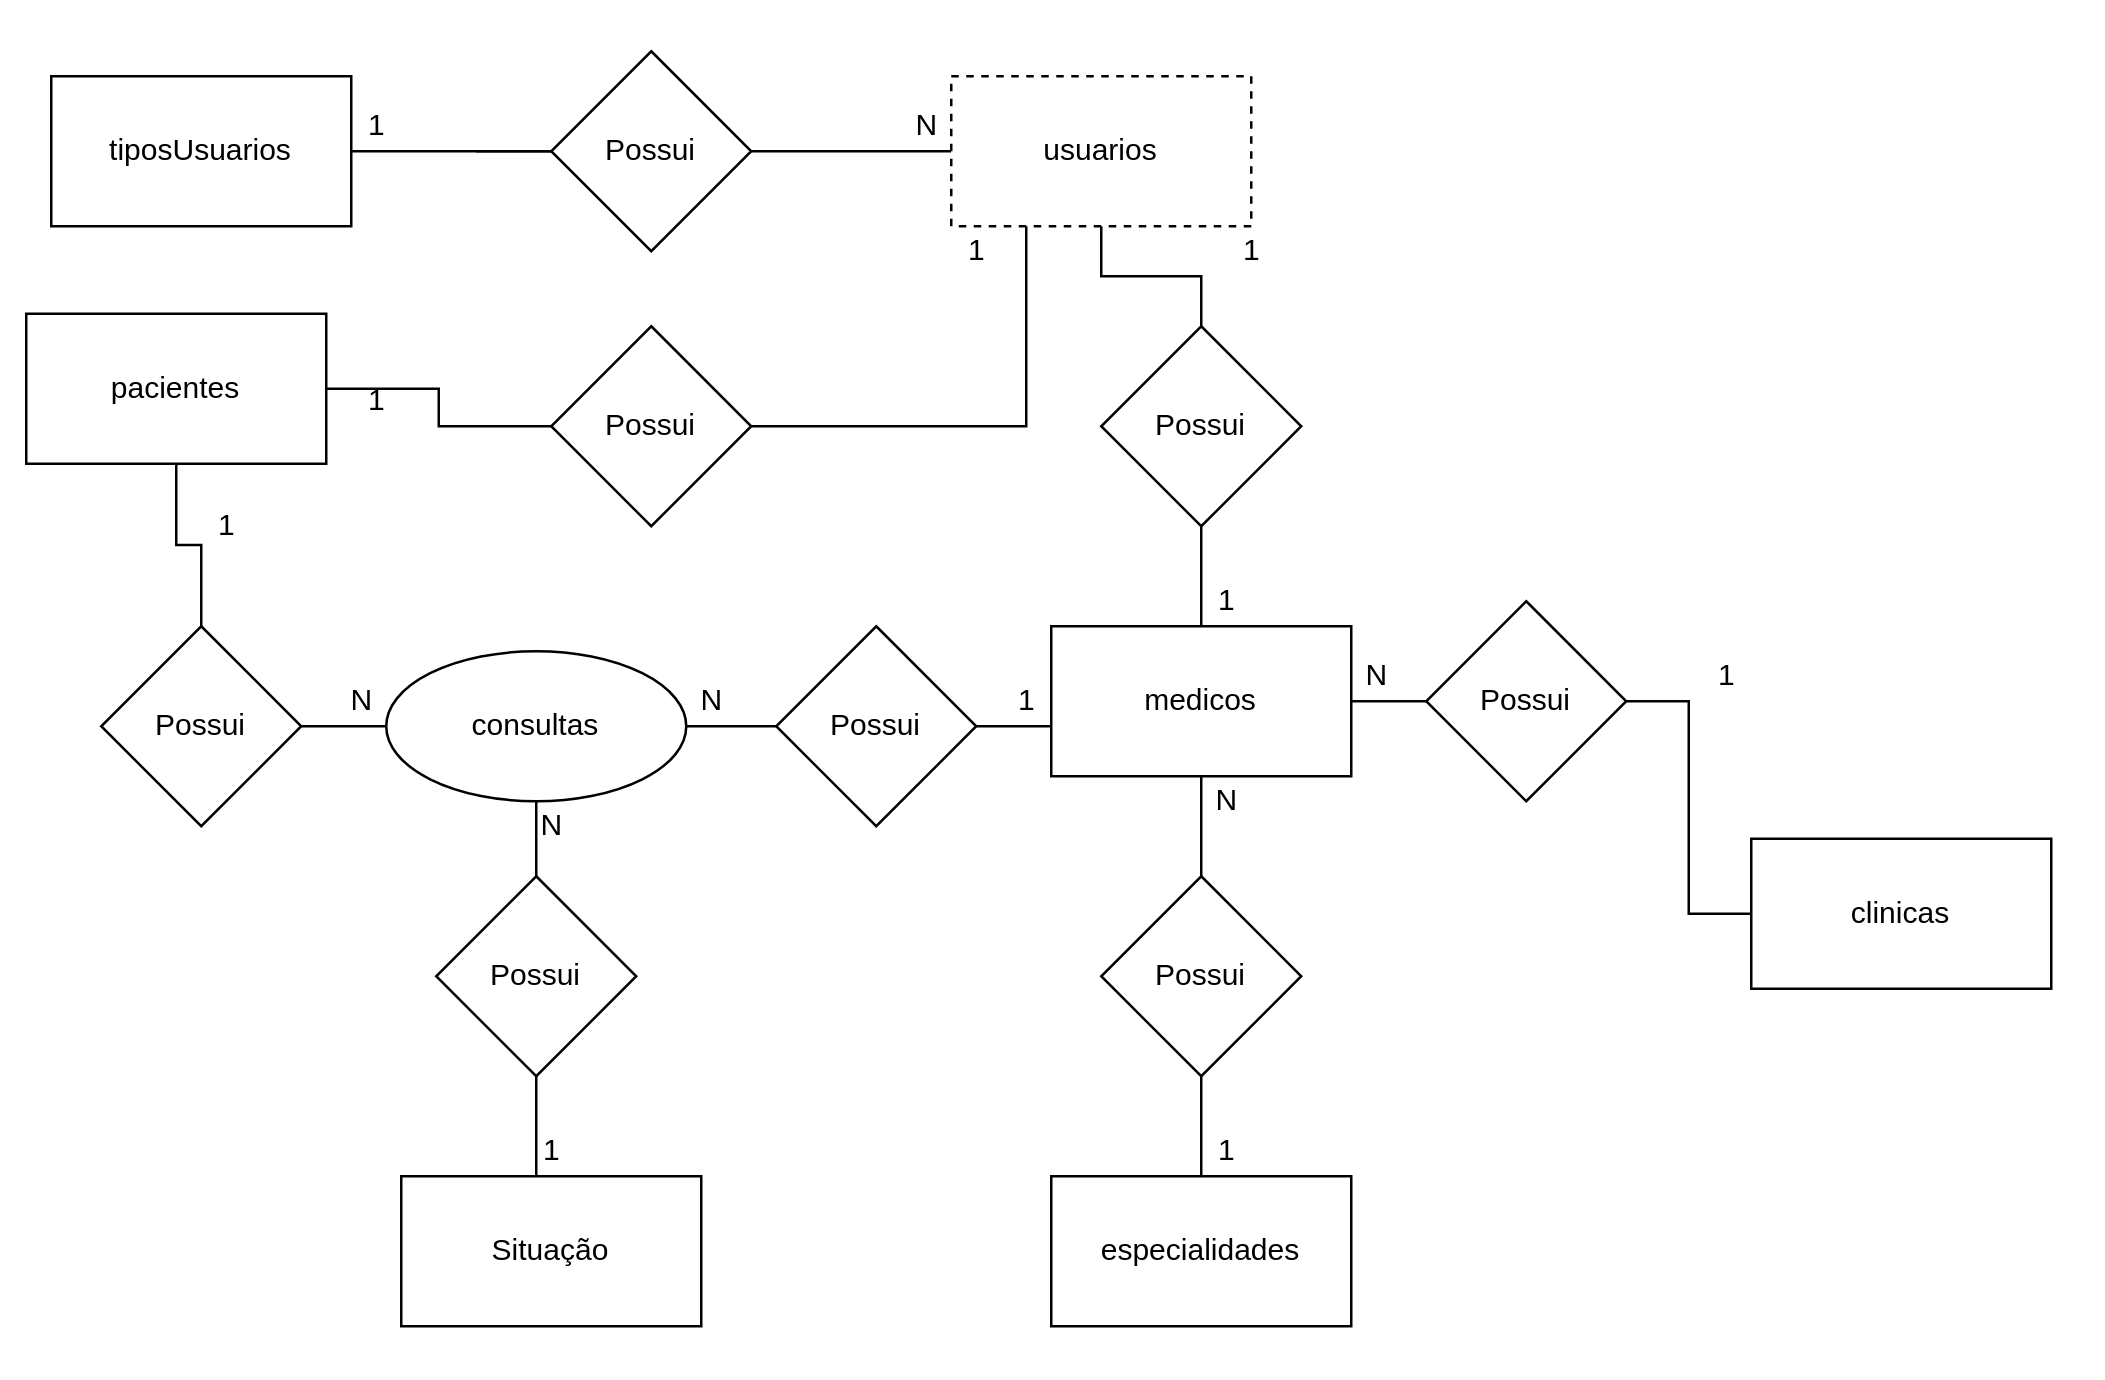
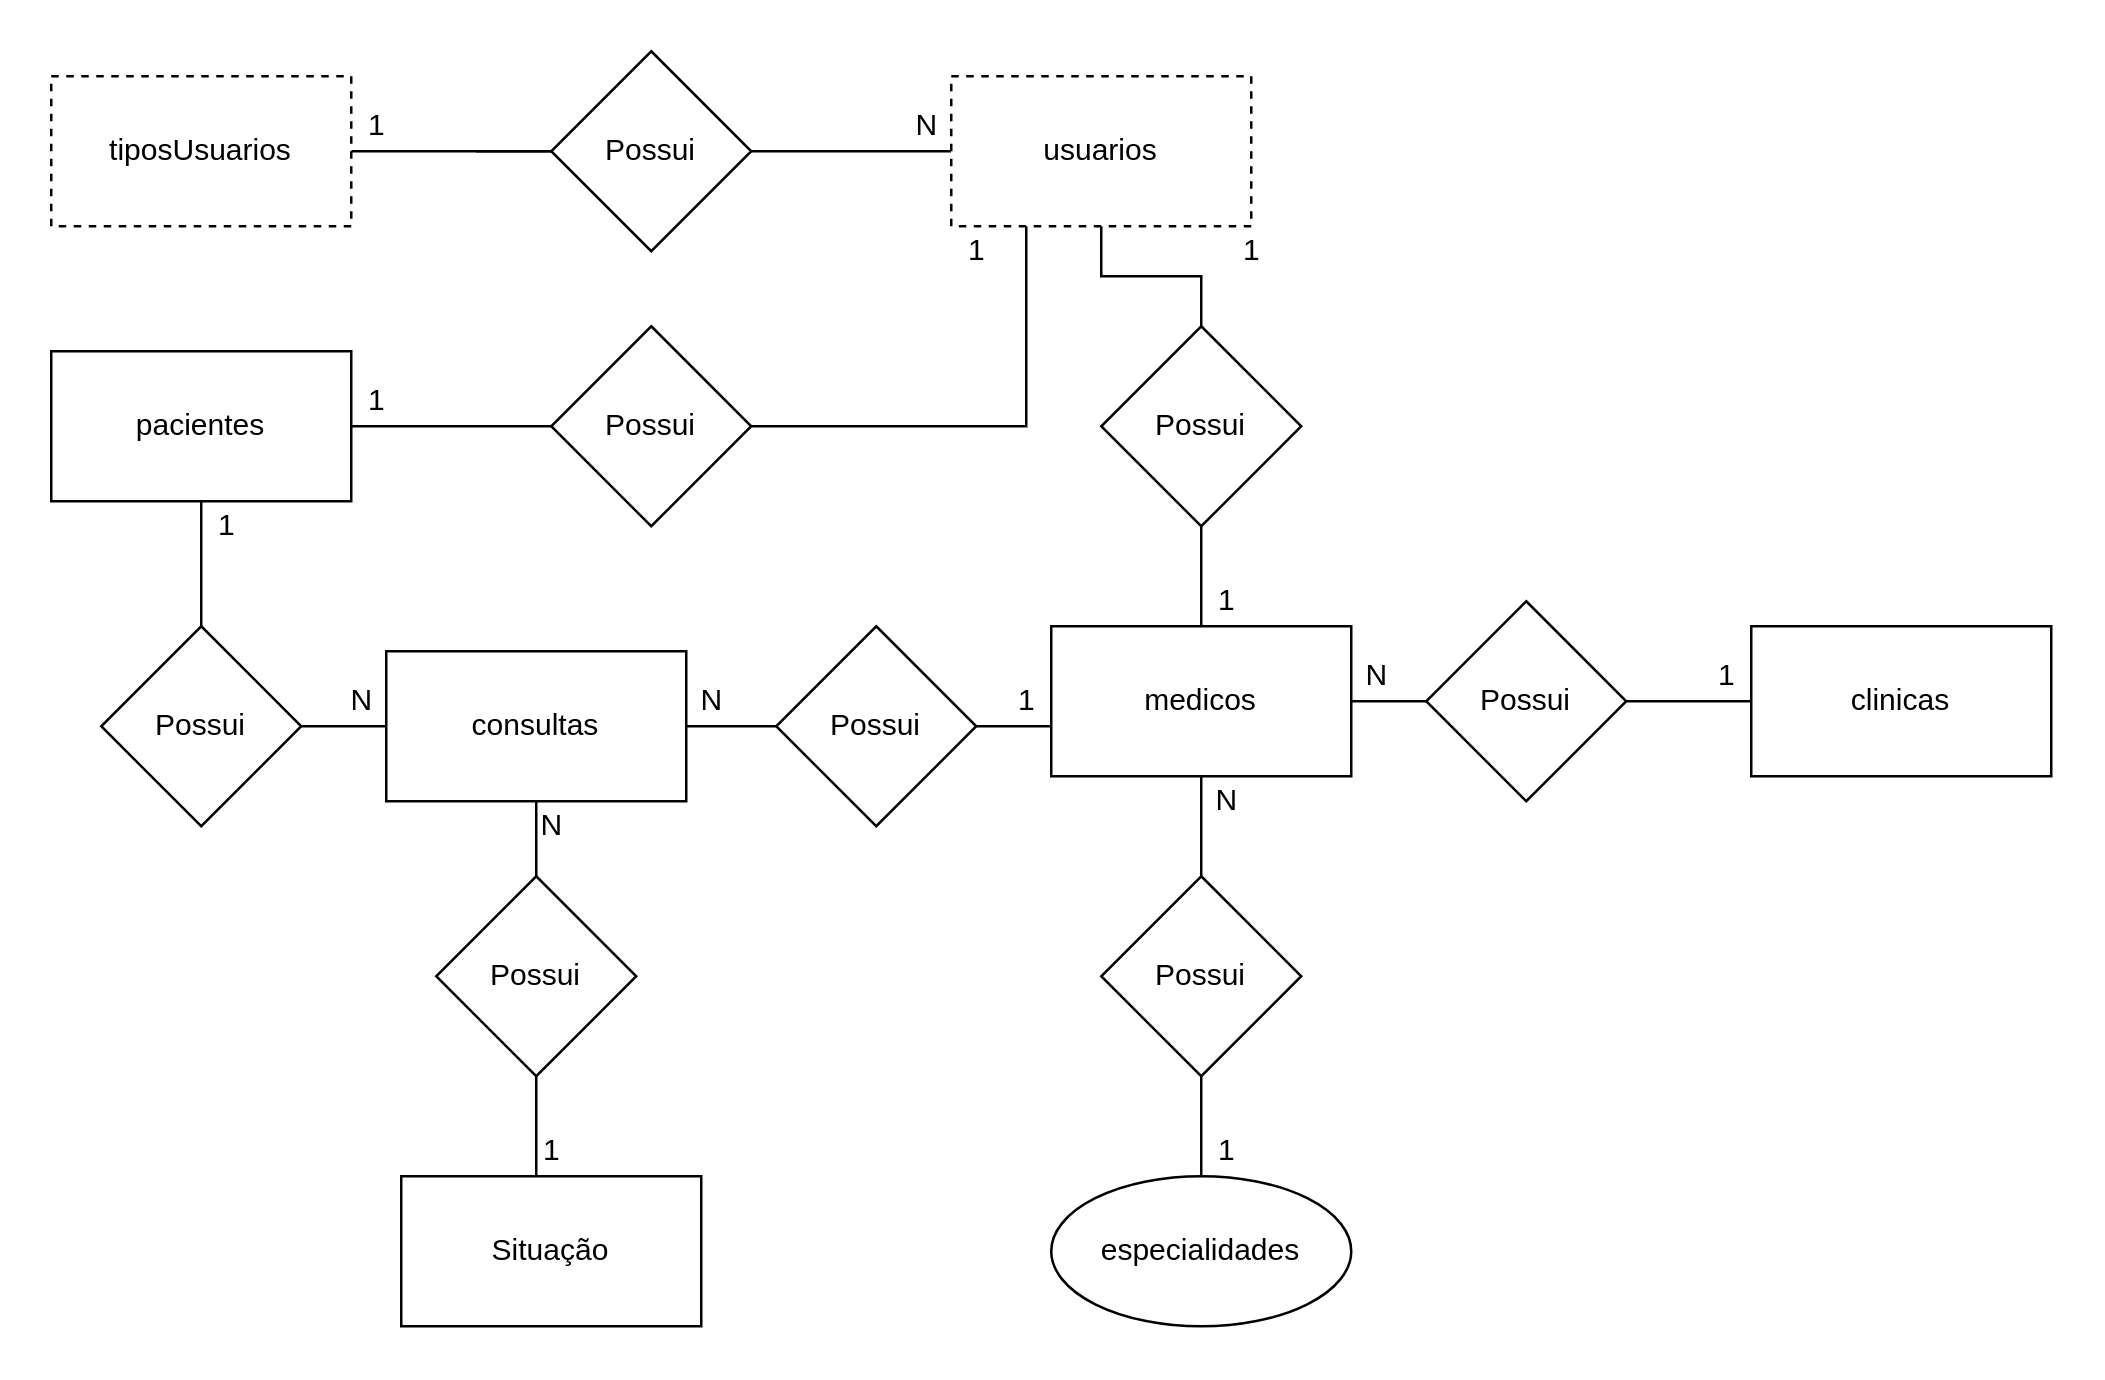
(201, 151) -> (201, 151)
(176, 389) -> (201, 426)
(536, 726) -> (536, 726)
(1901, 914) -> (1901, 701)
(1201, 1251) -> (1201, 1251)
